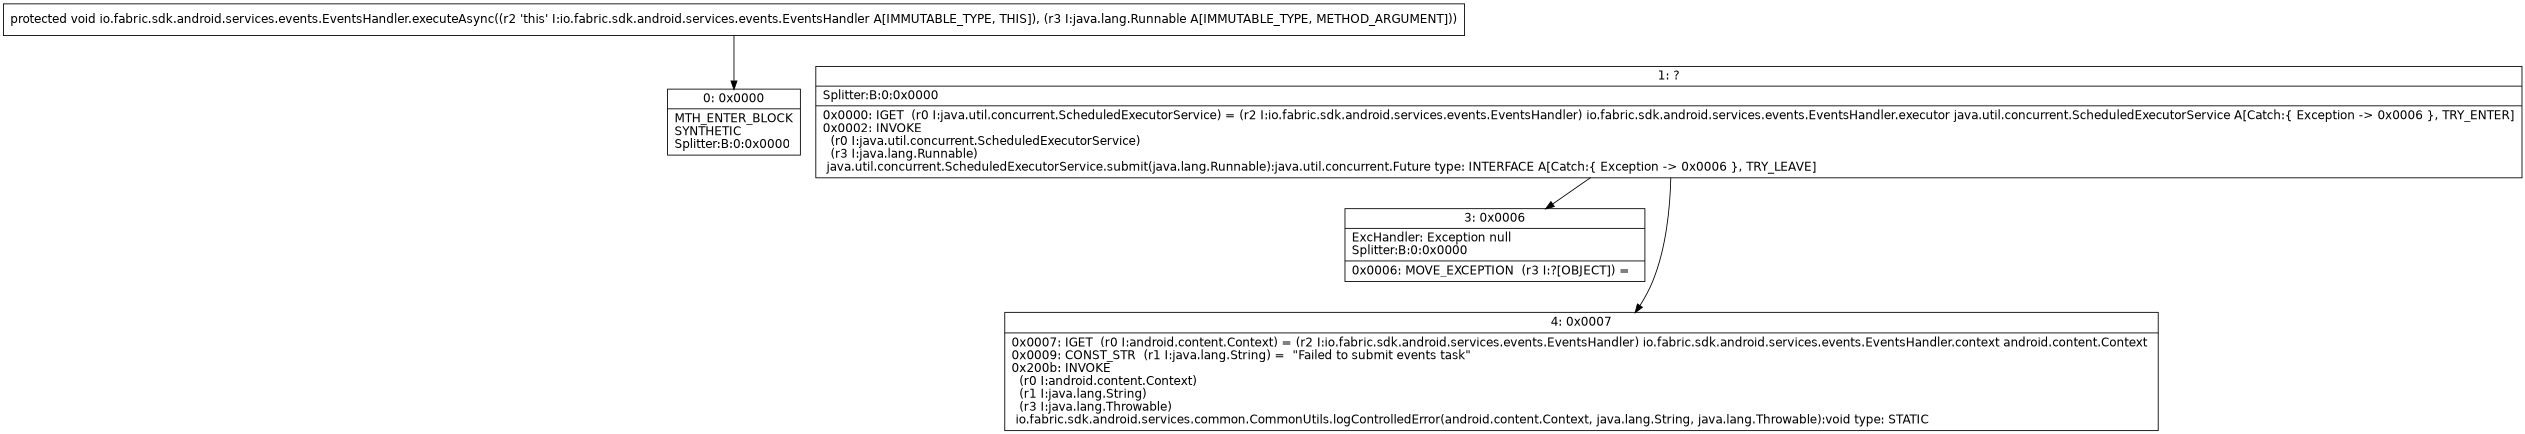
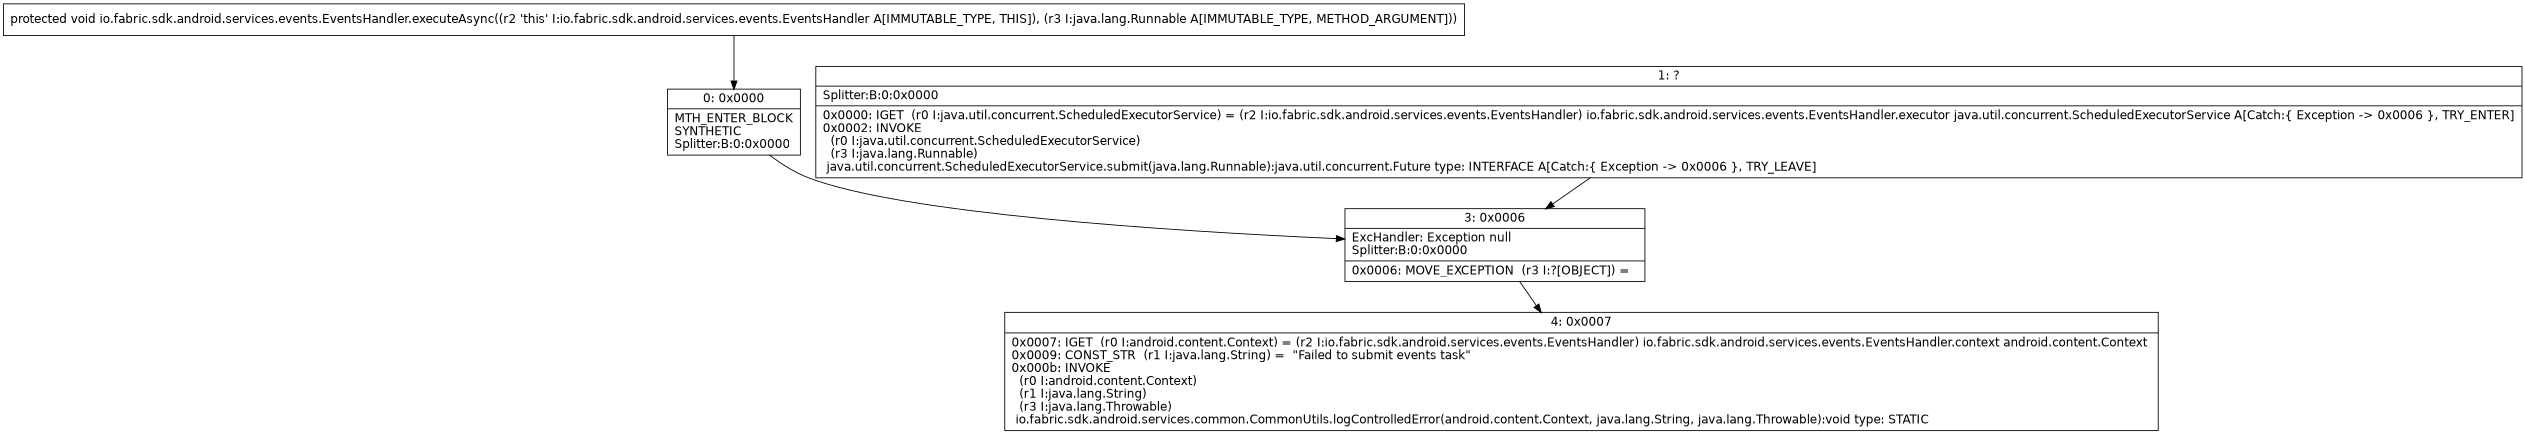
none -> (1048, 219)
(1664, 244) -> (1528, 294)
(1065, 368) -> (1065, 368)
